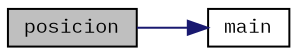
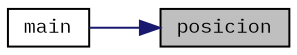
(162, 28) -> (114, 28)
